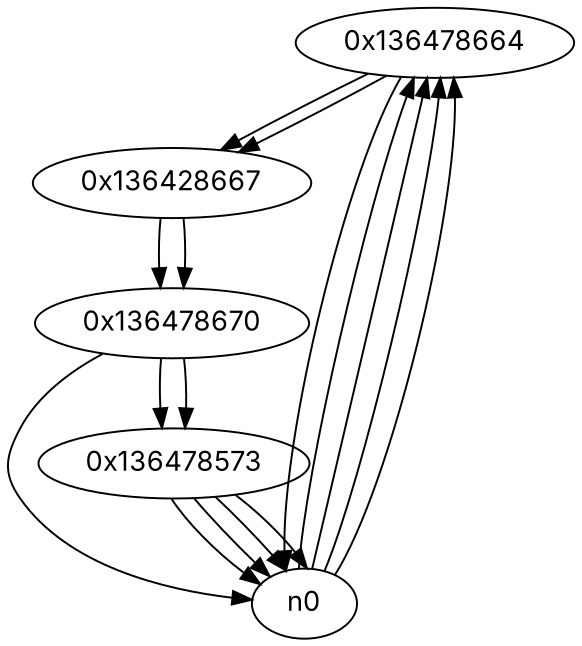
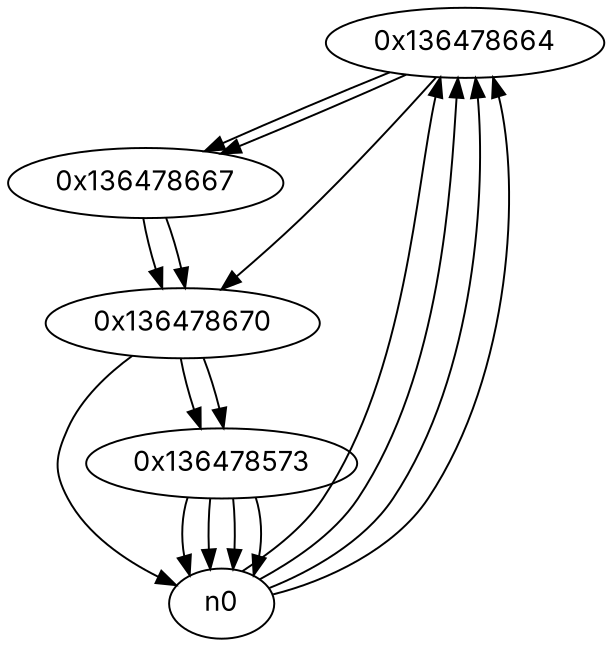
(172, 183) -> (146, 183)
(321, 309) -> (340, 180)
